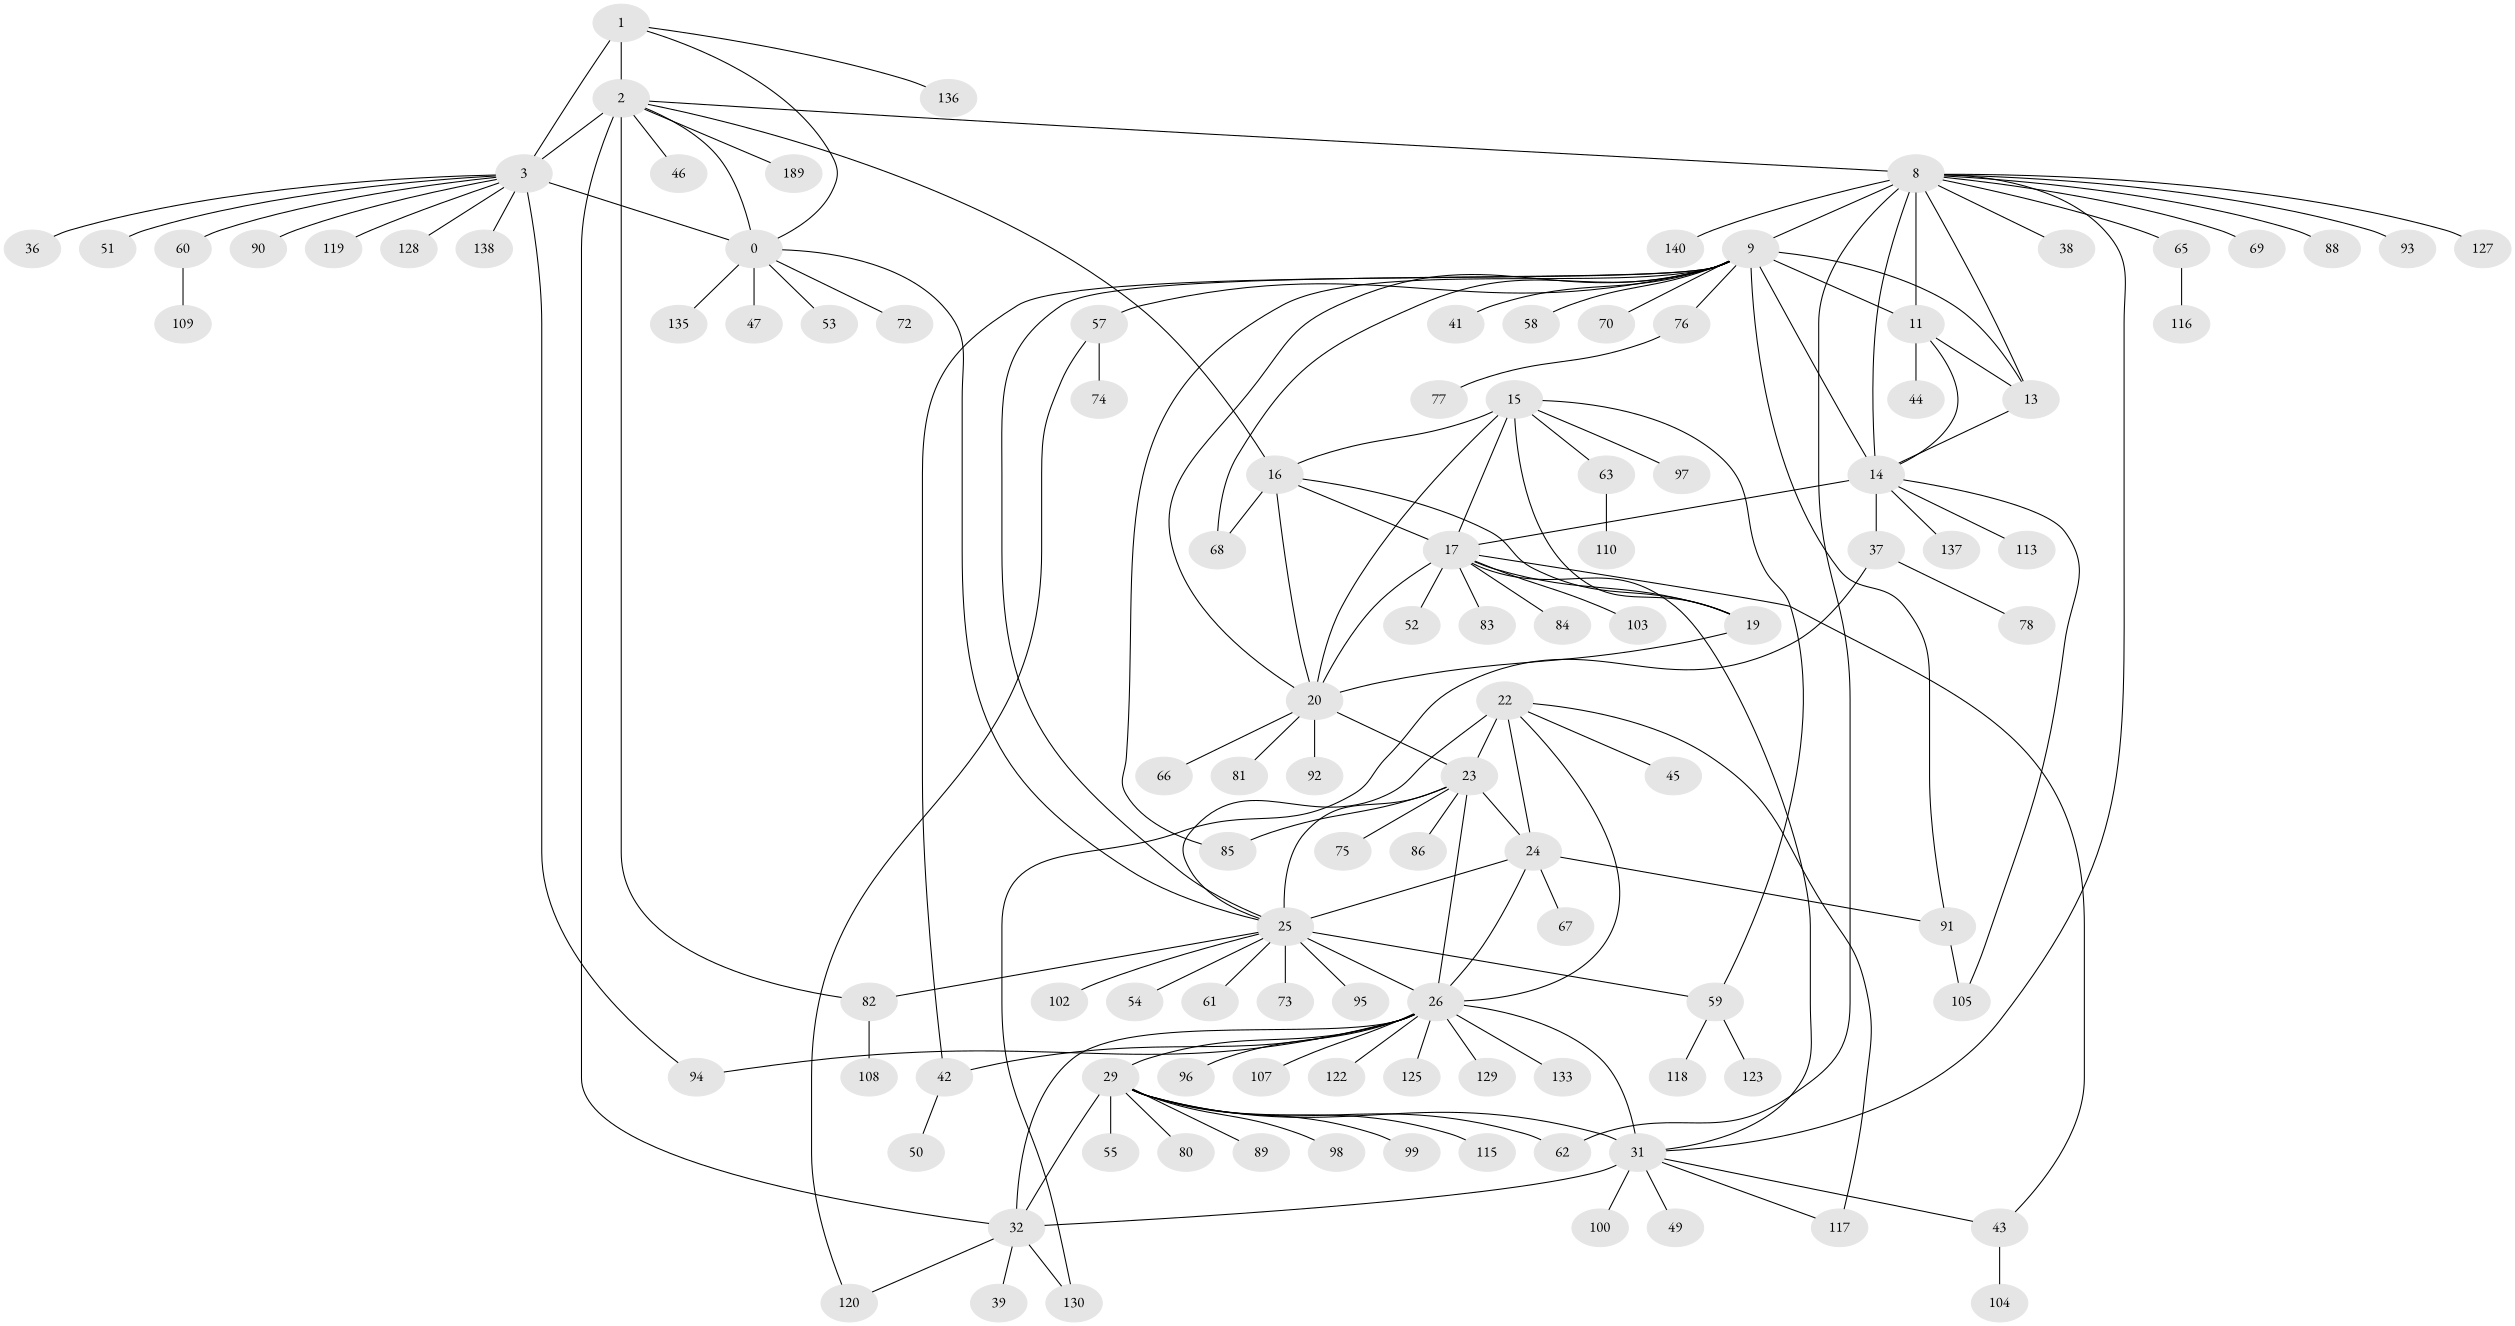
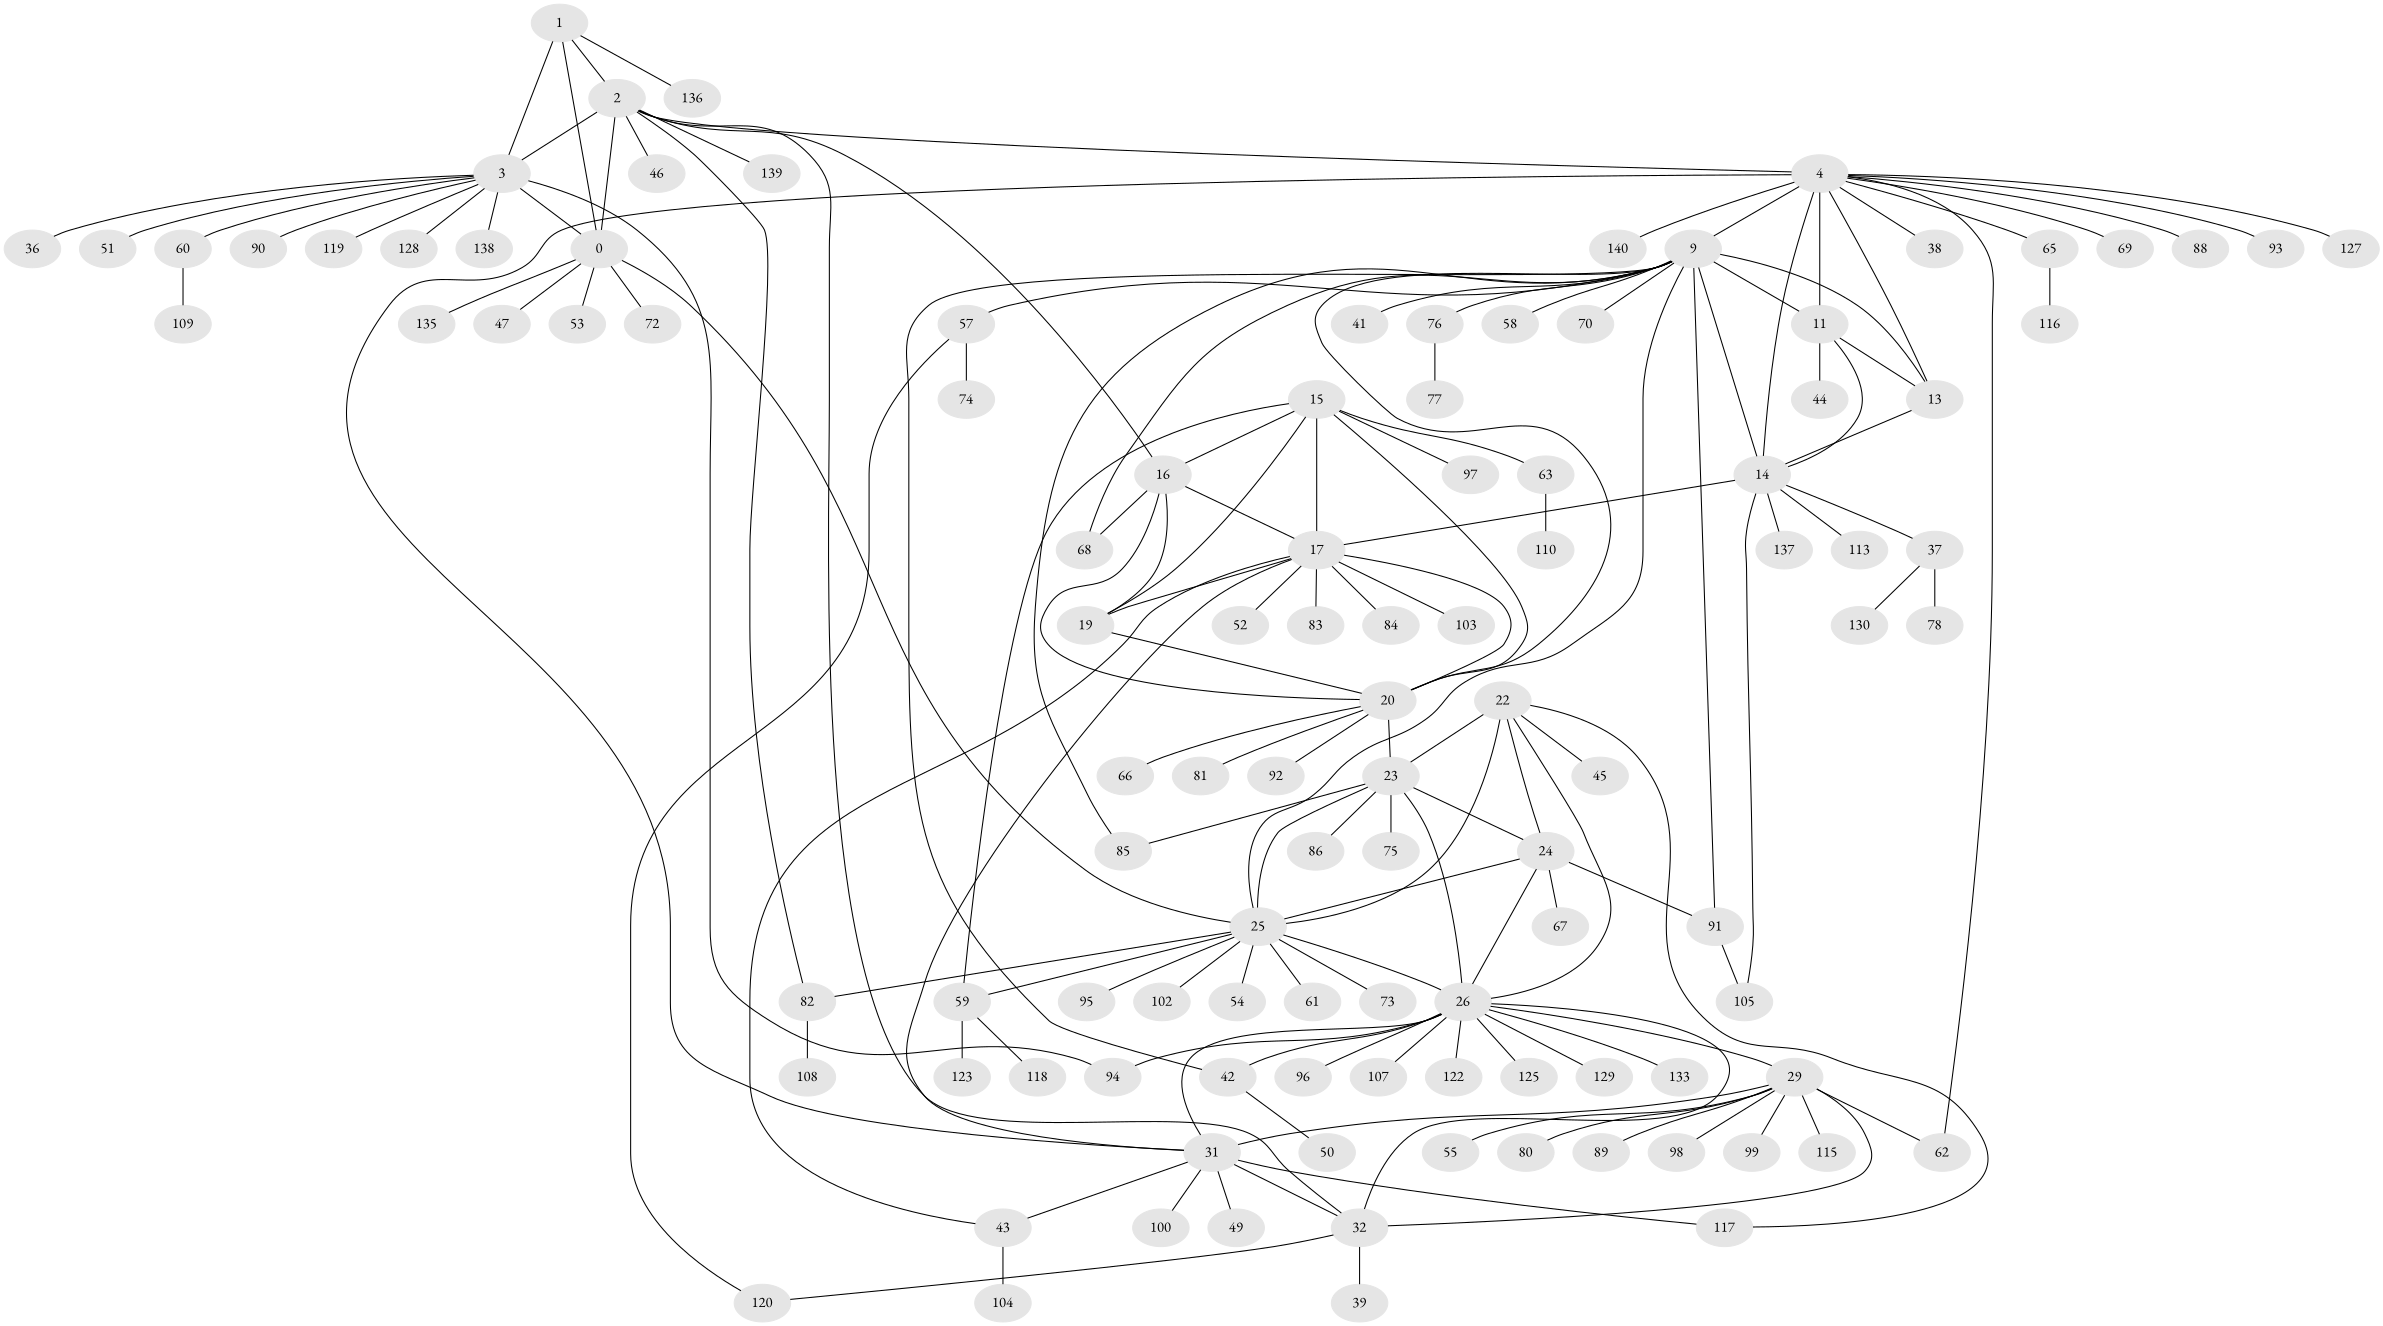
(794, 174) -> (772, 174)
(1916, 174) -> (1820, 174)
(1045, 1265) -> none
